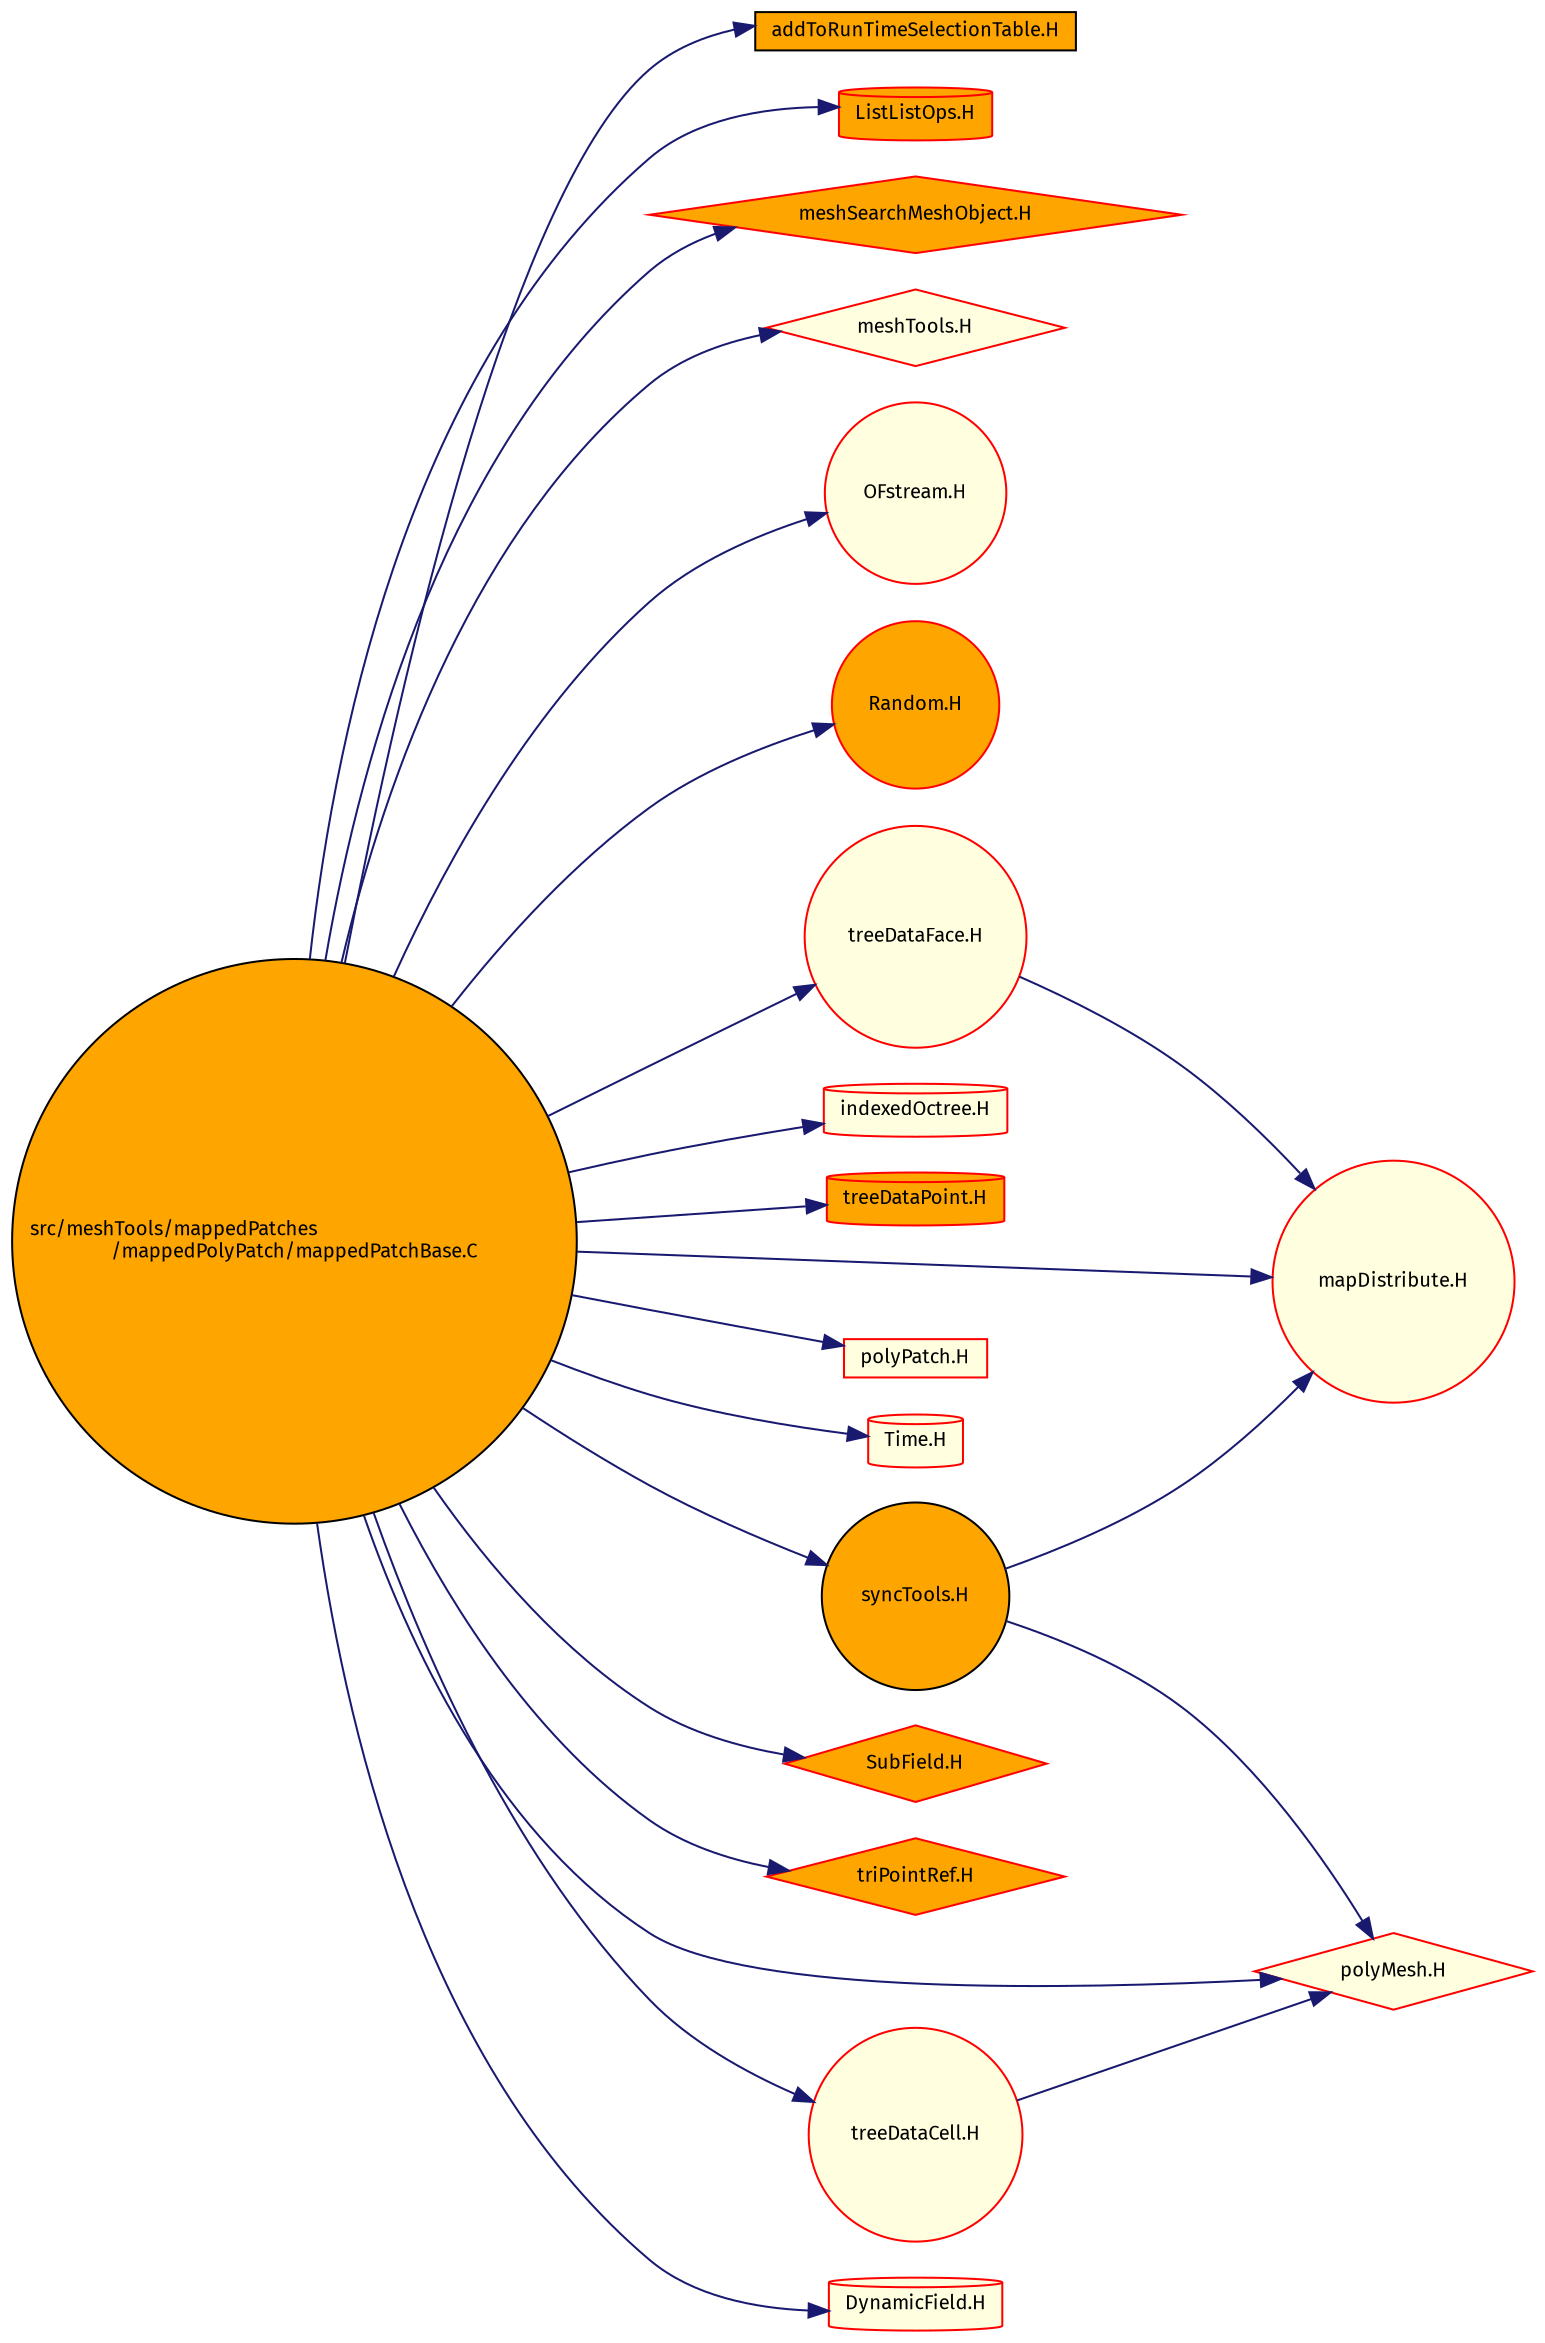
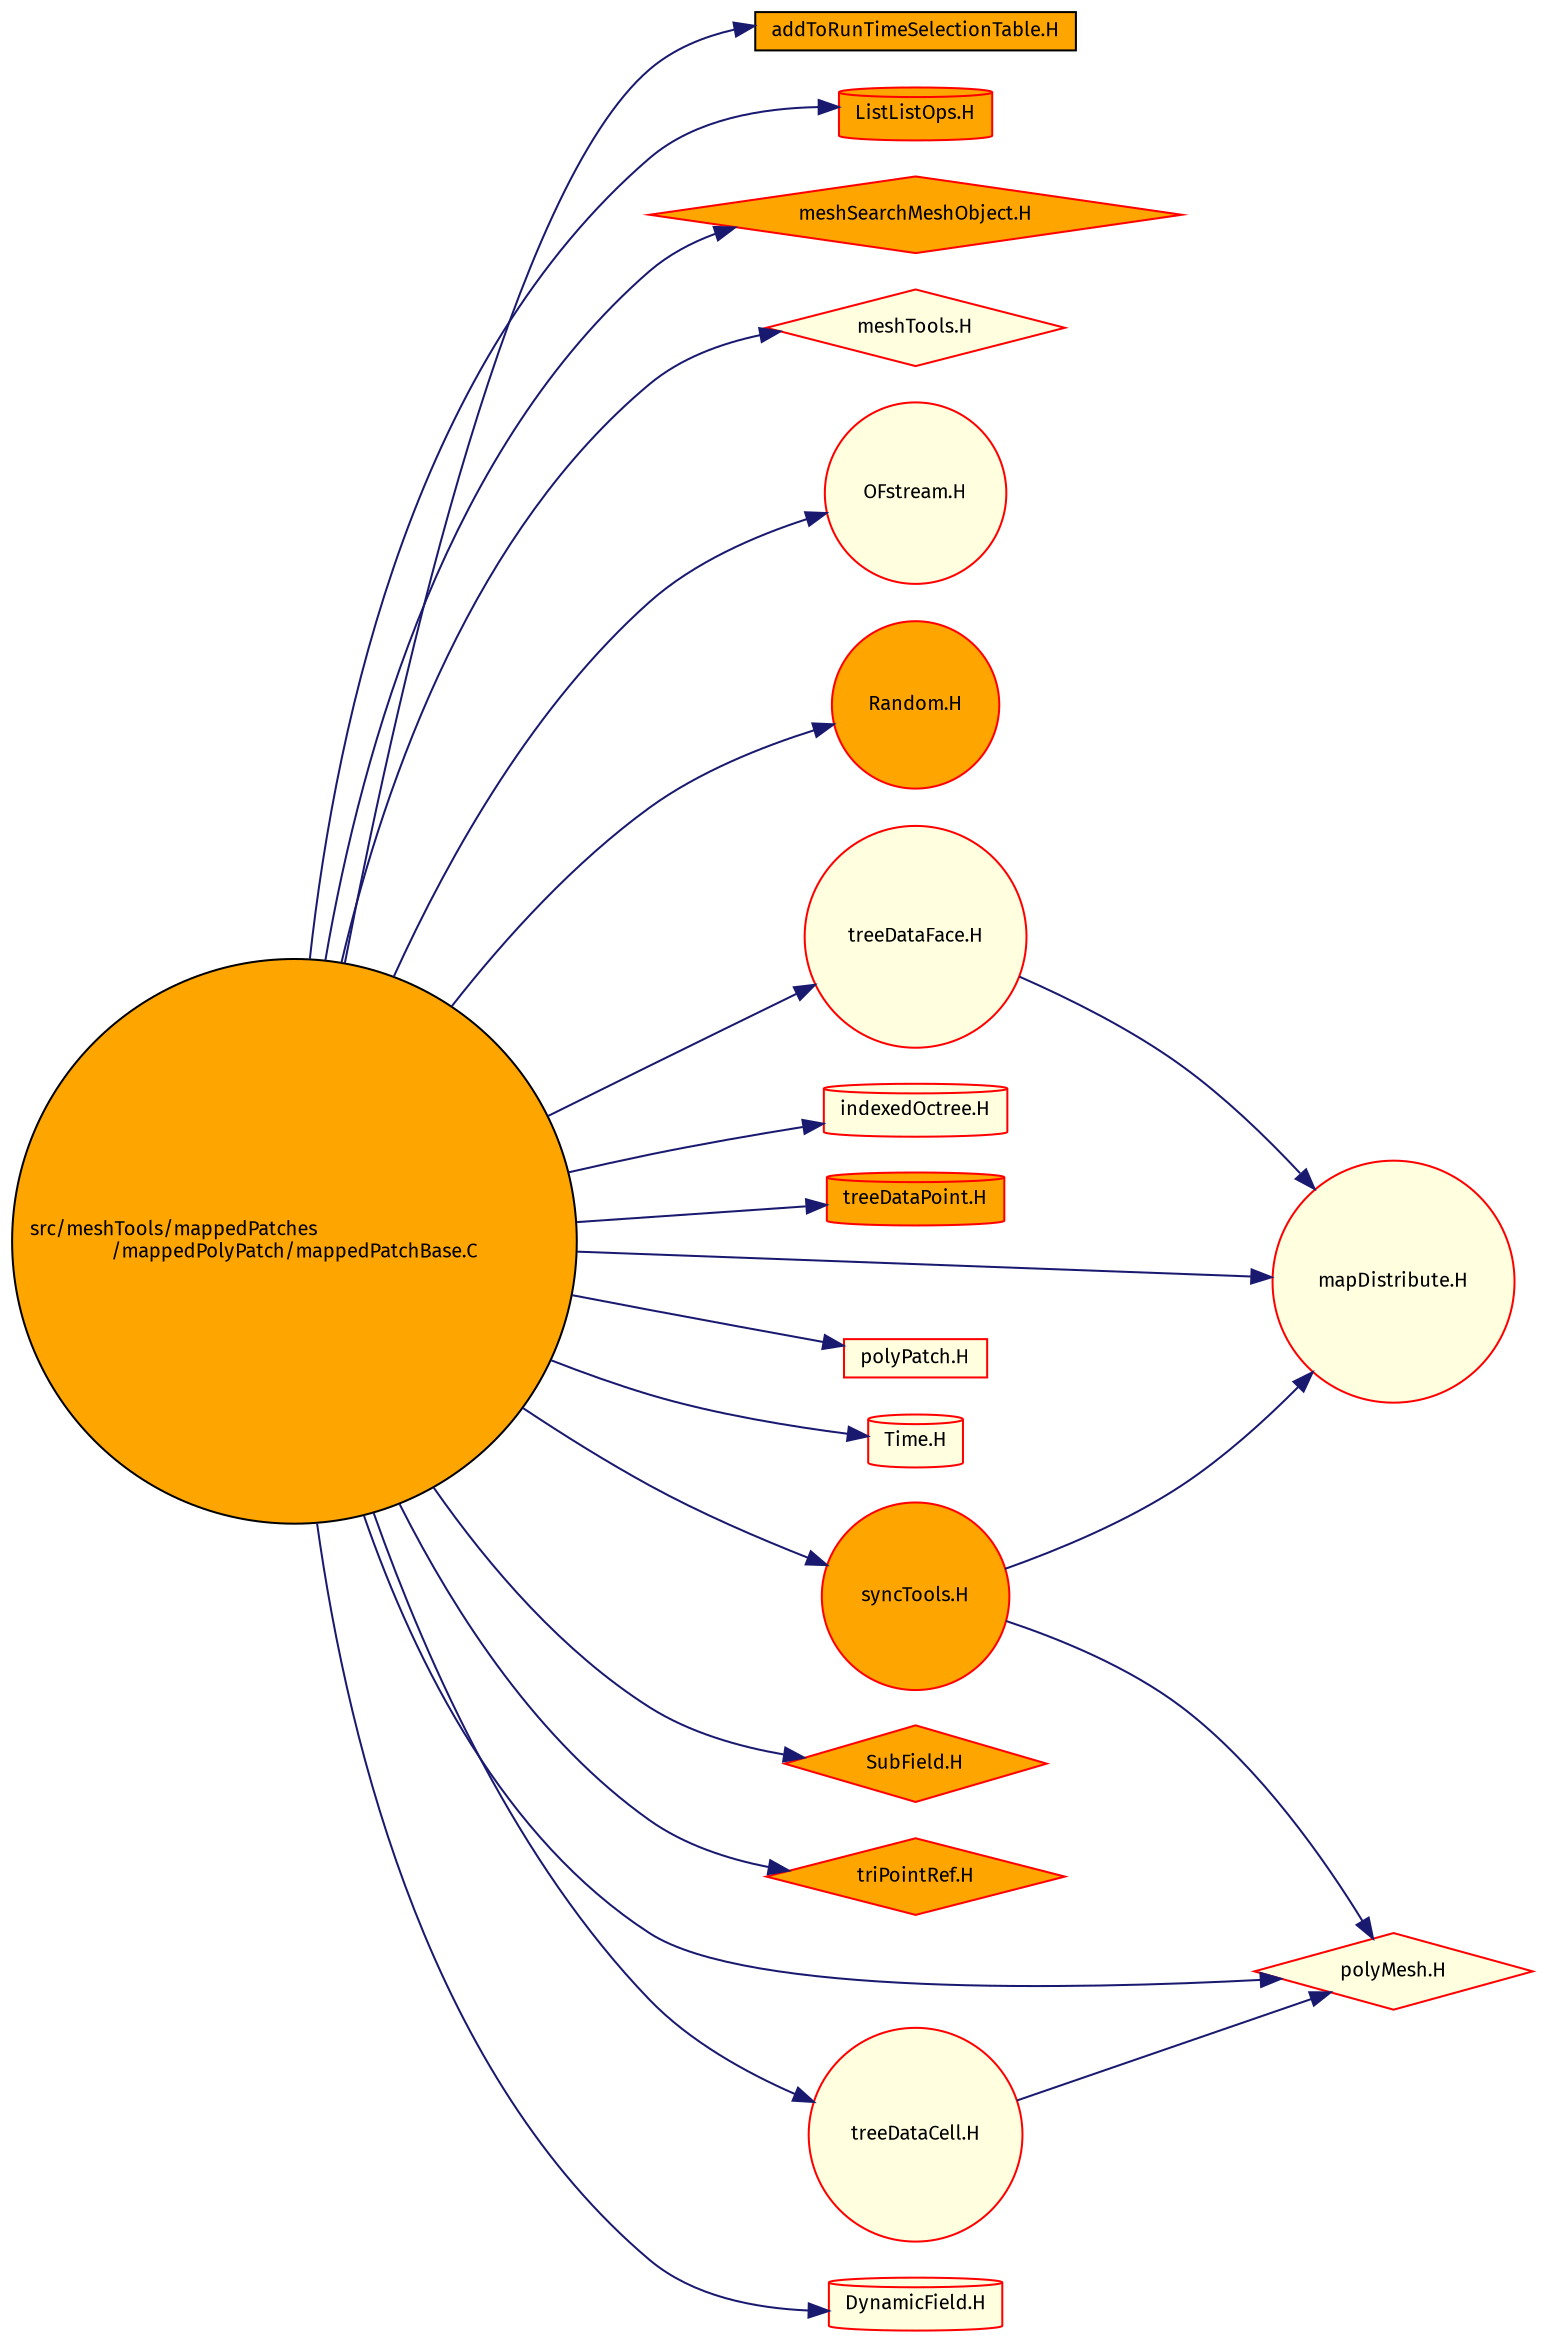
(916, 1596) -> (916, 1596)
